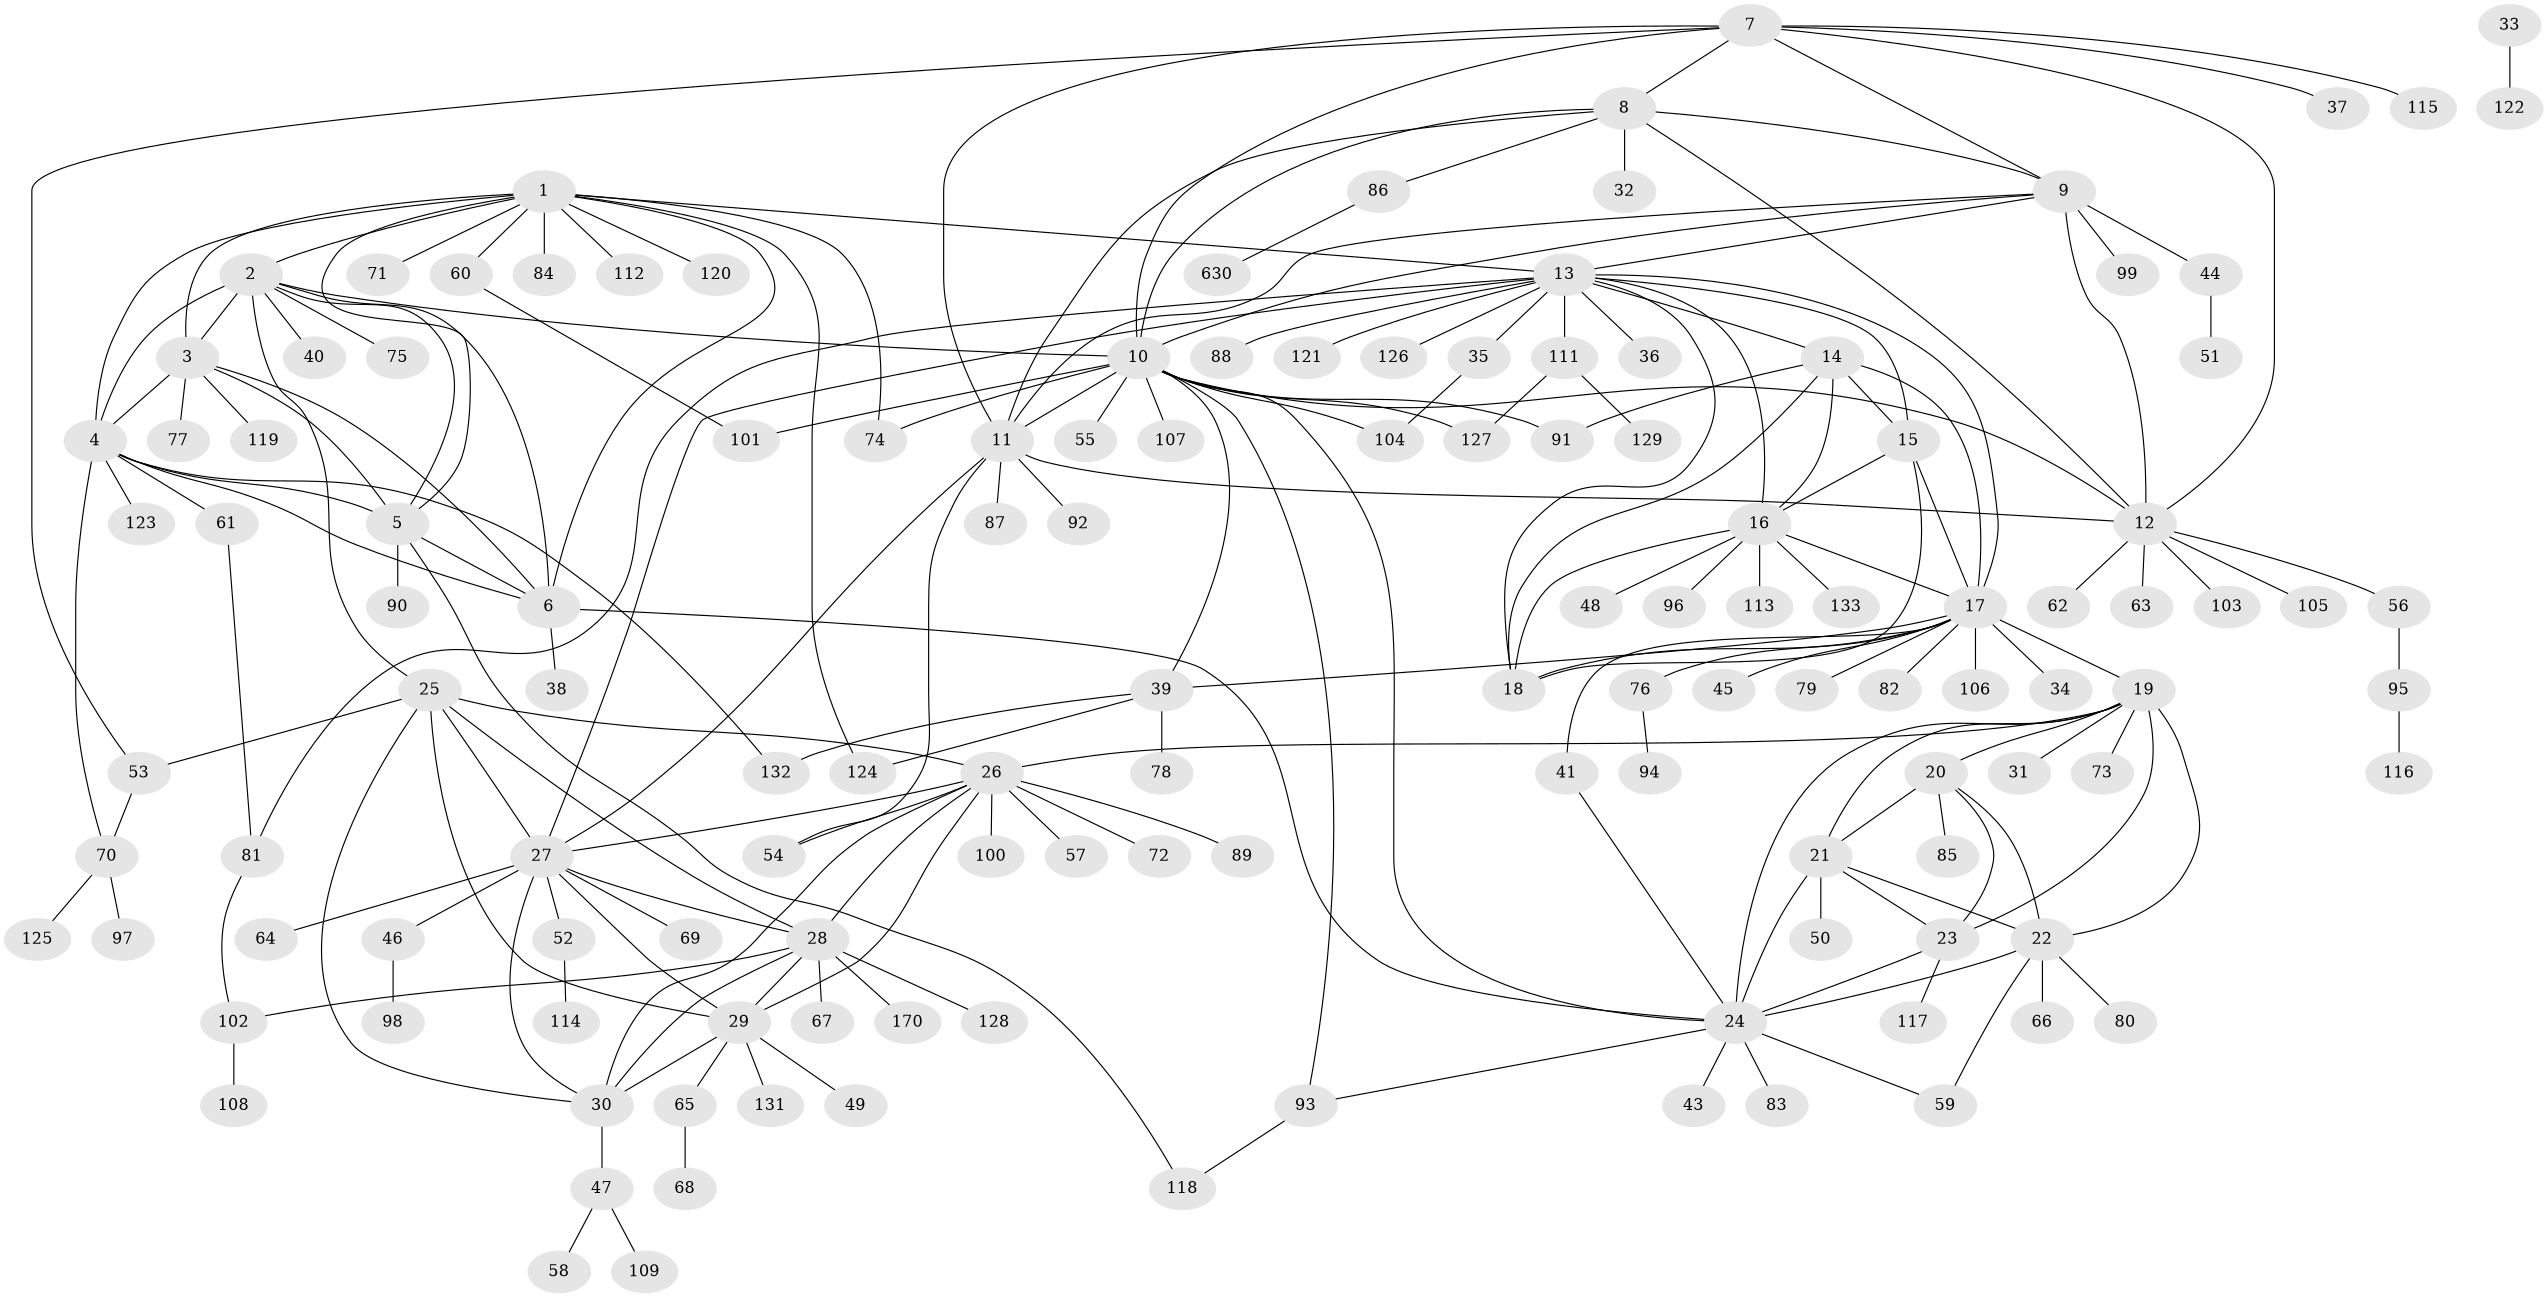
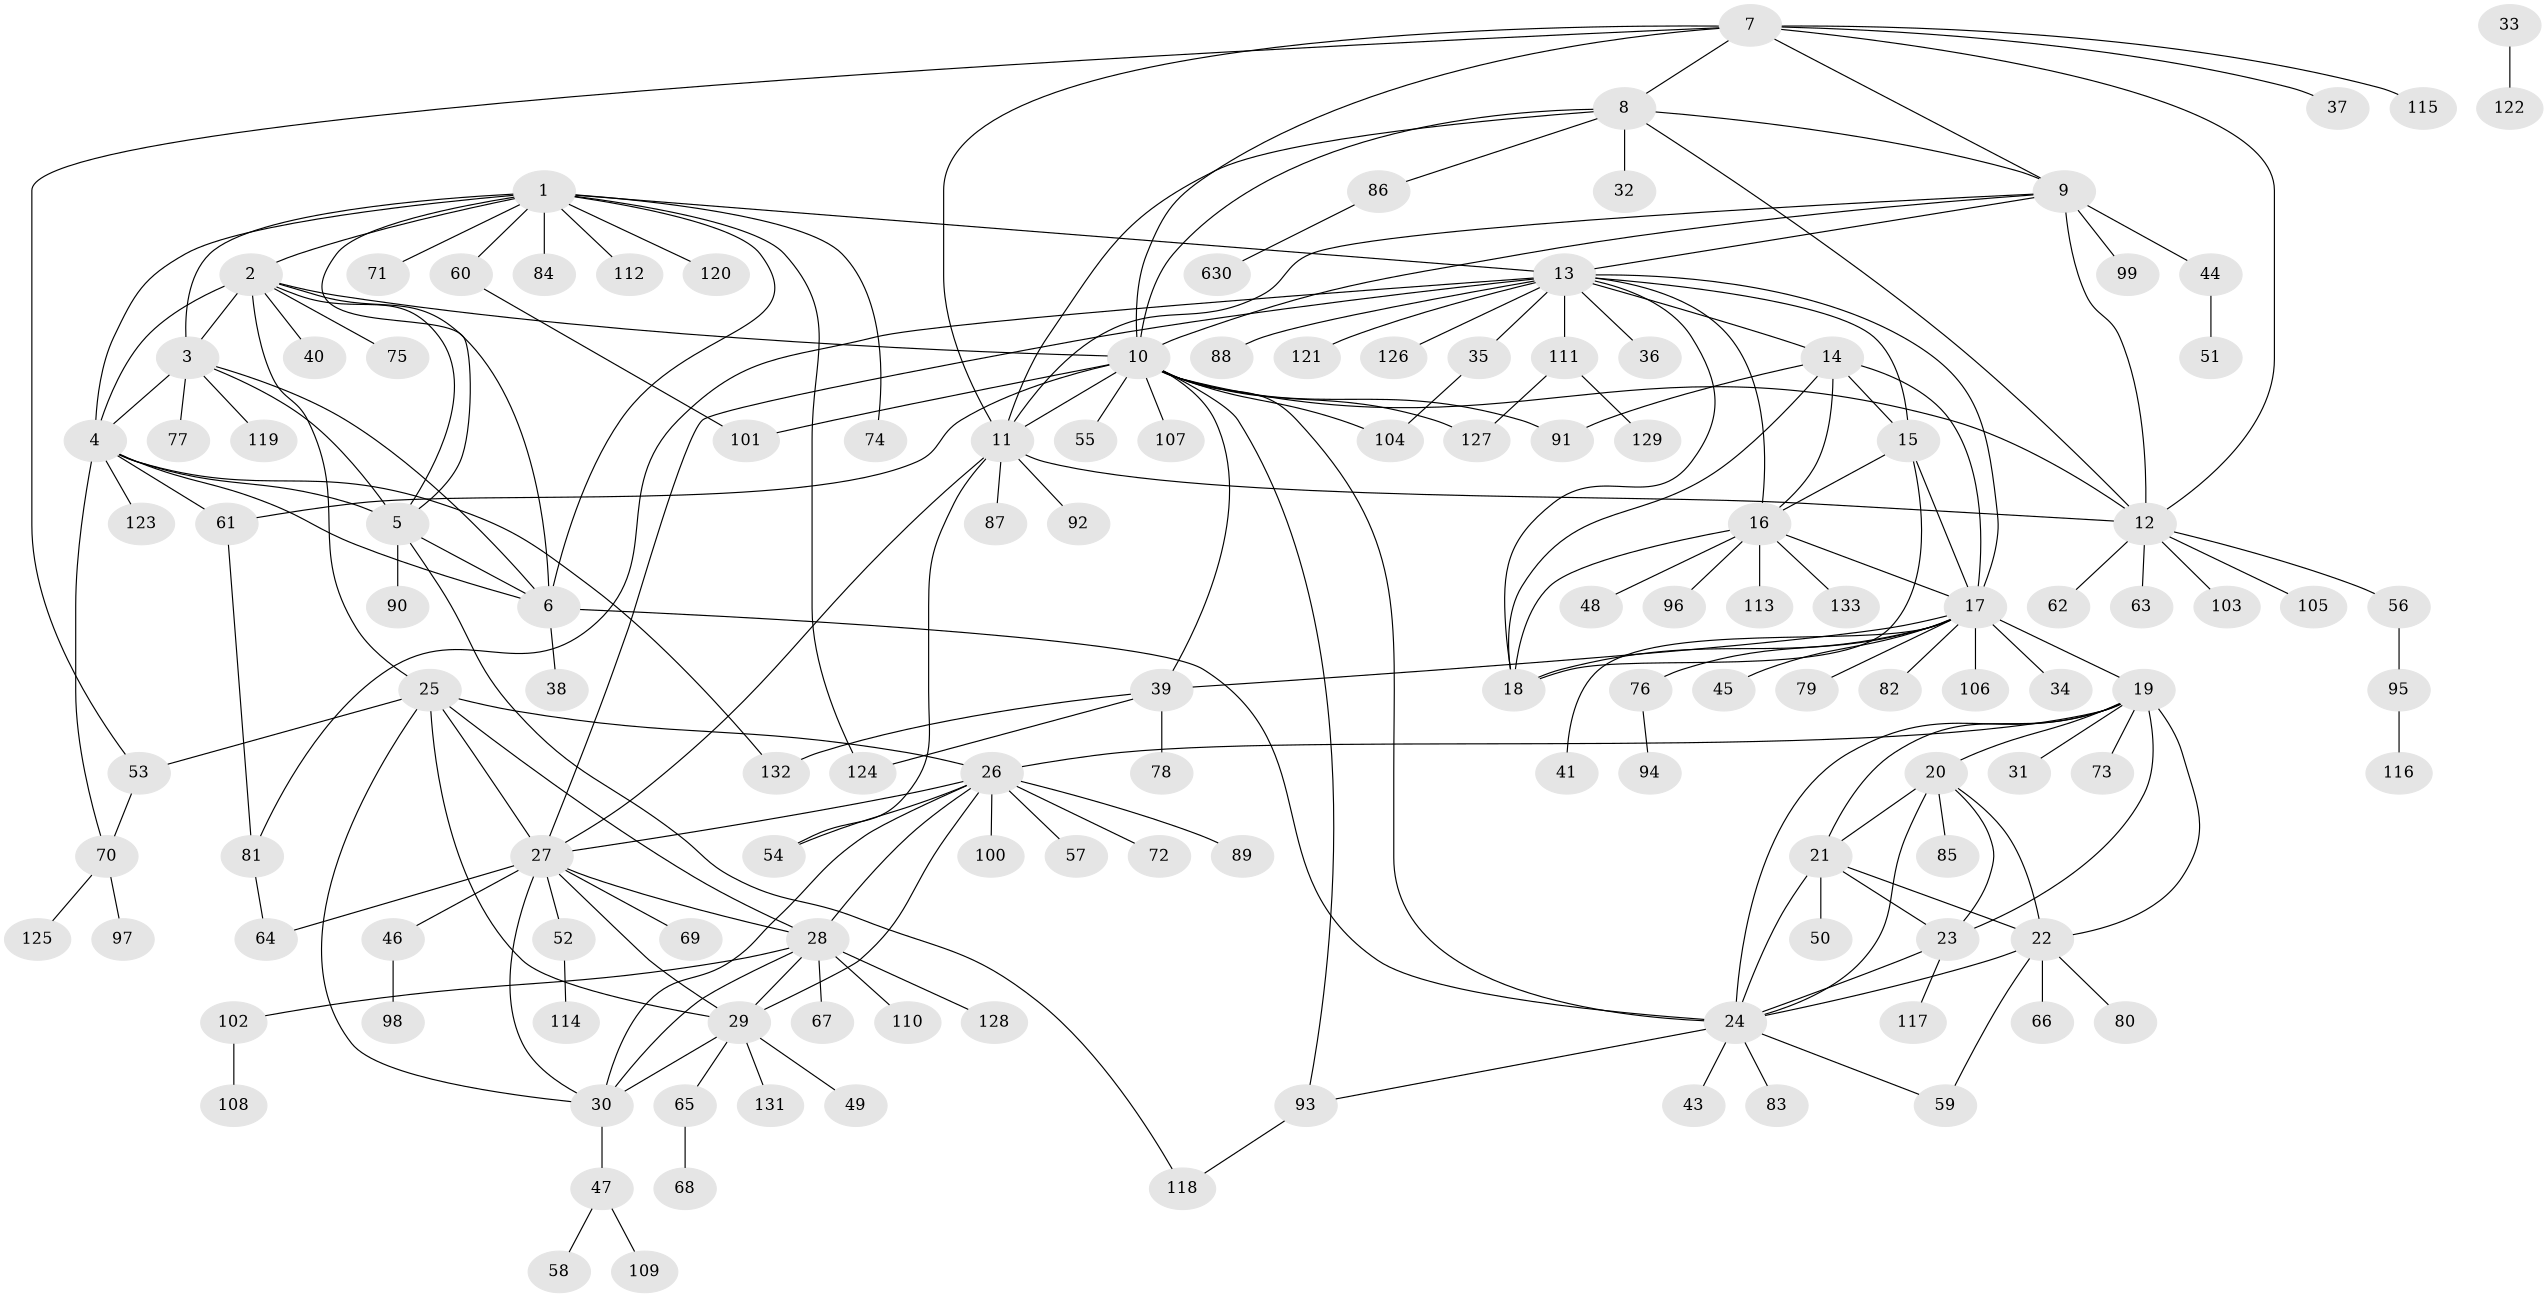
(1004, 394) -> (698, 494)
(1651, 898) -> (1881, 932)
(222, 938) -> (259, 898)
(908, 1023) -> (908, 1023)
